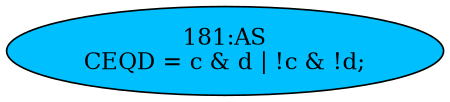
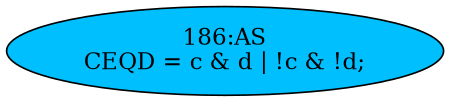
(225, 51) -> (225, 51)
